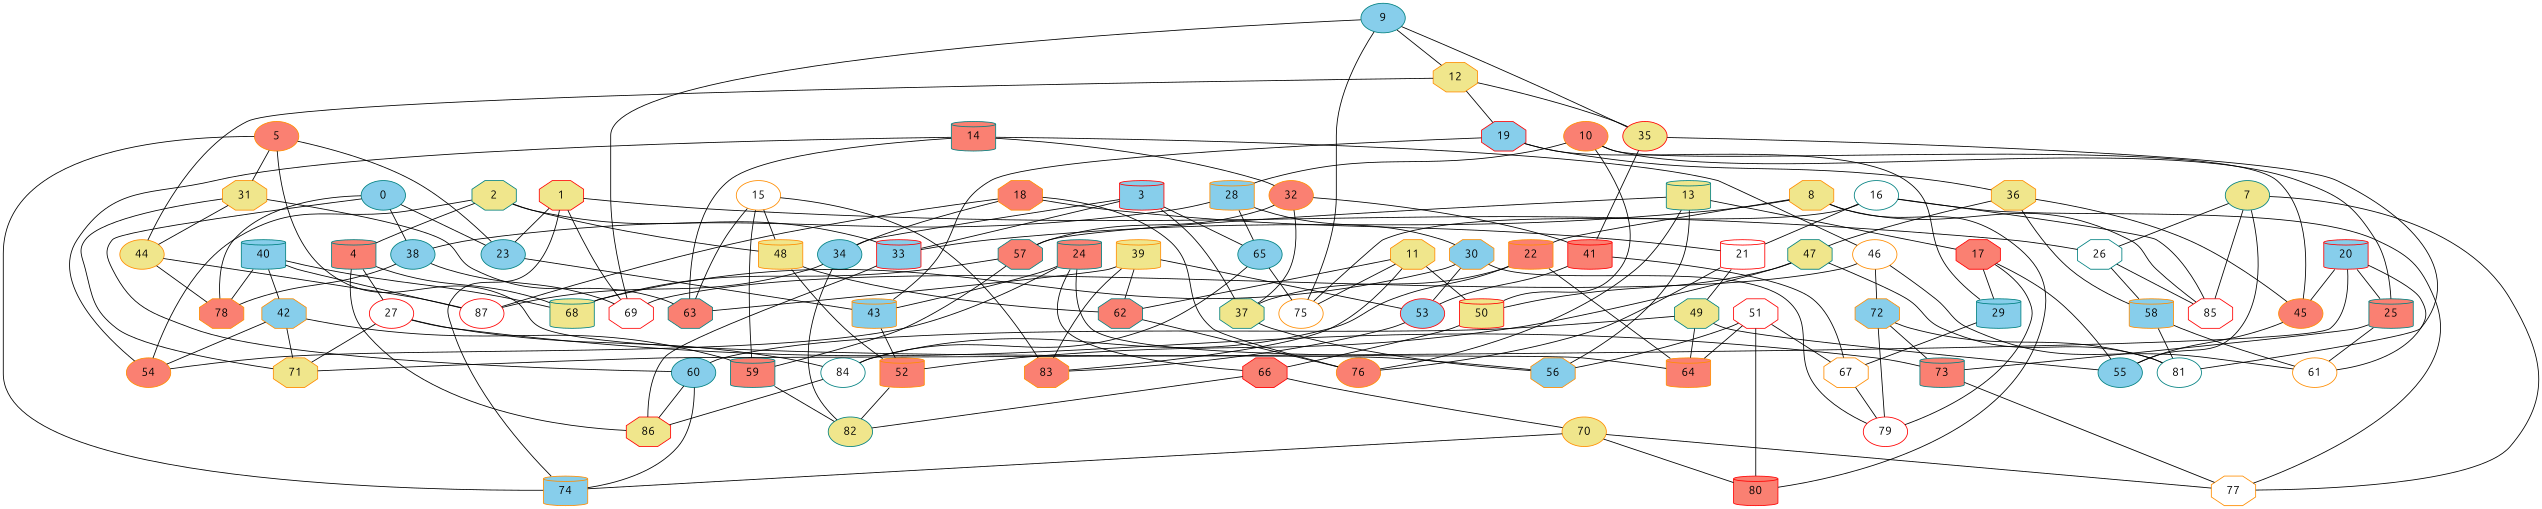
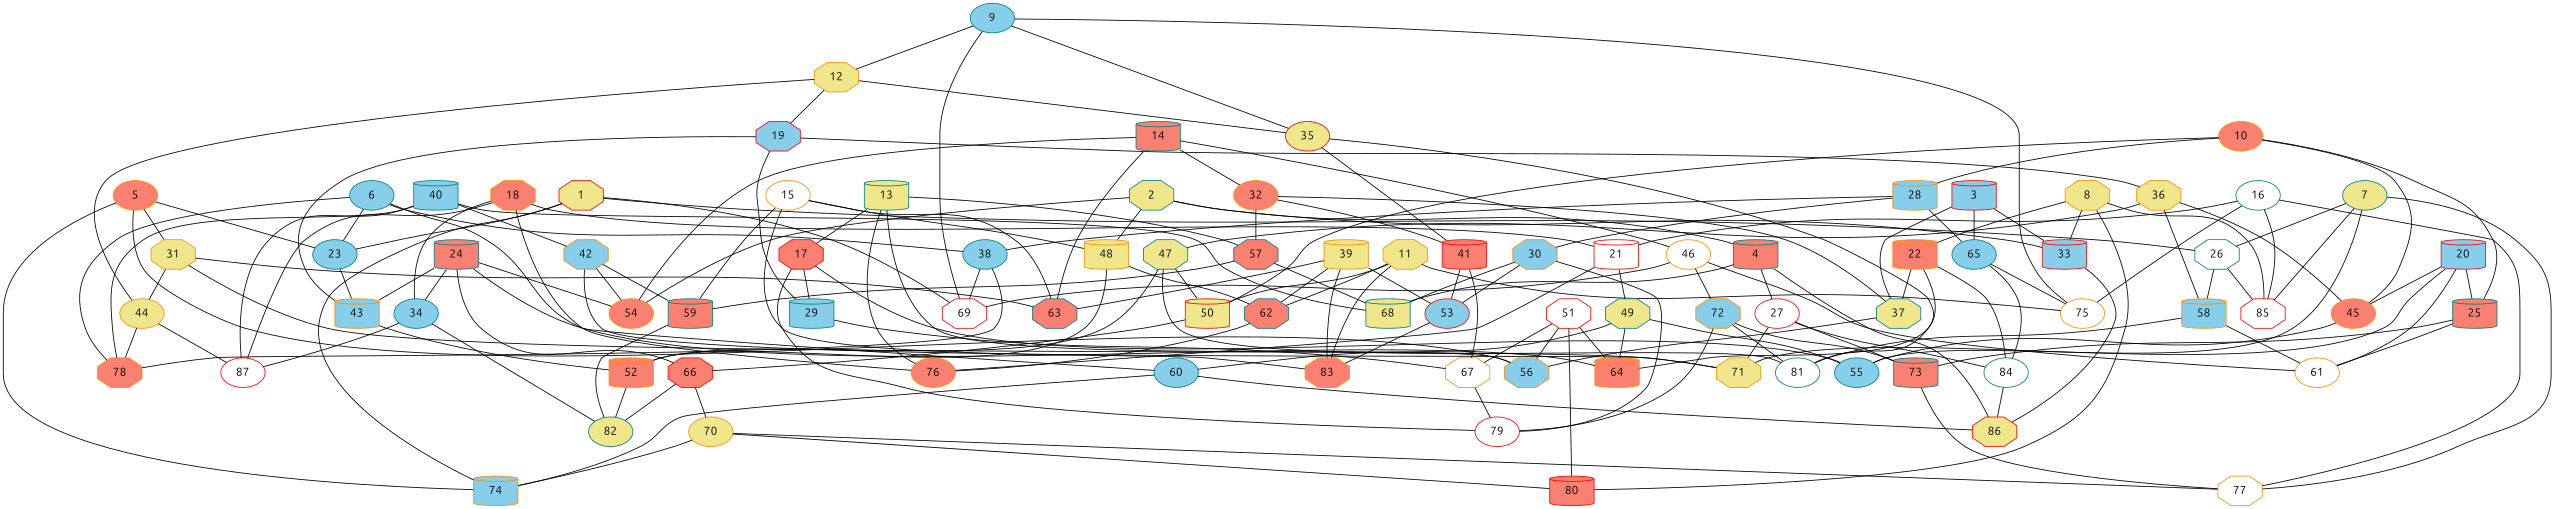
(383, 195) -> (372, 195)
(1027, 214) -> (436, 285)
